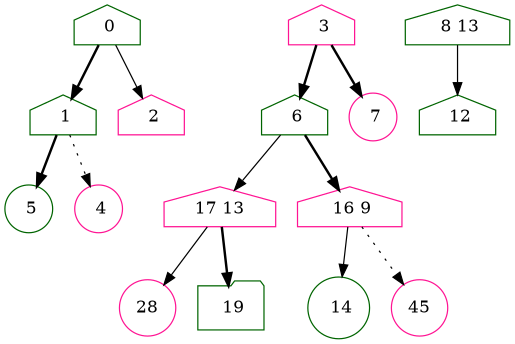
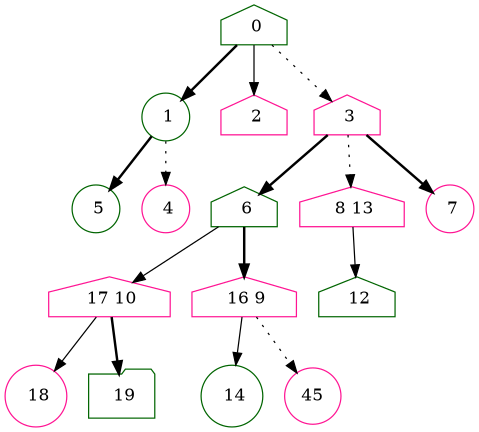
(458, 27) -> (352, 209)
none -> (297, 69)
(63, 117) -> (166, 117)
none -> (349, 155)
(220, 209) -> (109, 299)
(148, 308) -> (36, 396)
